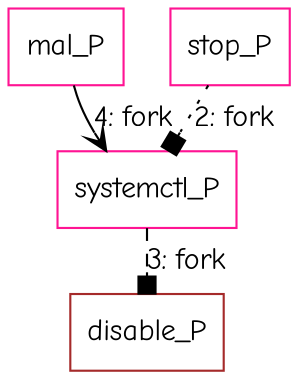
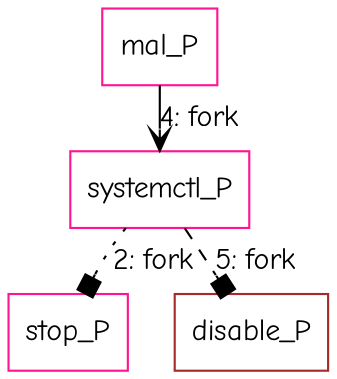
(194, 109) -> (109, 251)
(186, 261) -> (256, 261)
